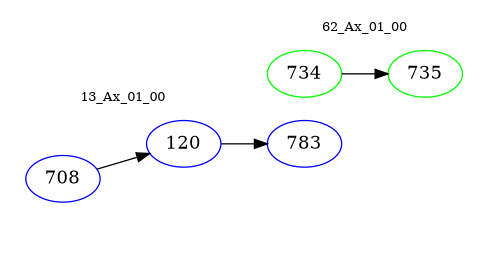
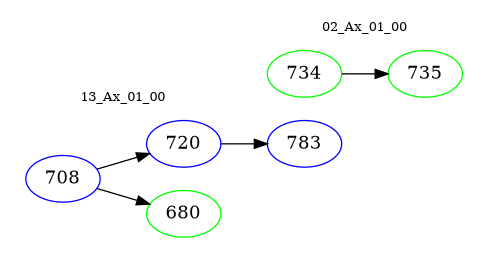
(365, 28) -> (365, 28)
(184, 144) -> (184, 144)
none -> (184, 214)
